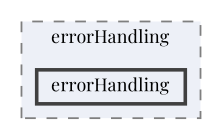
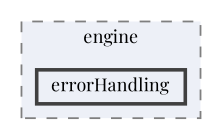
(111, 38) -> (111, 38)
